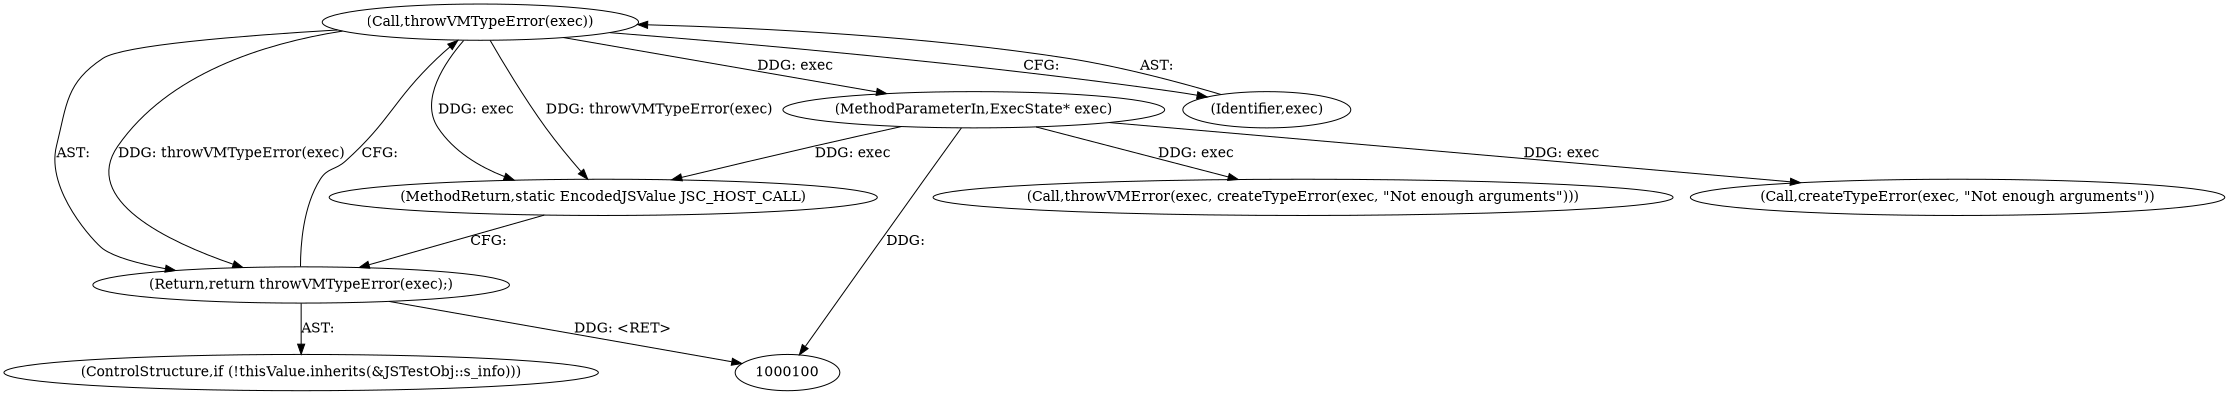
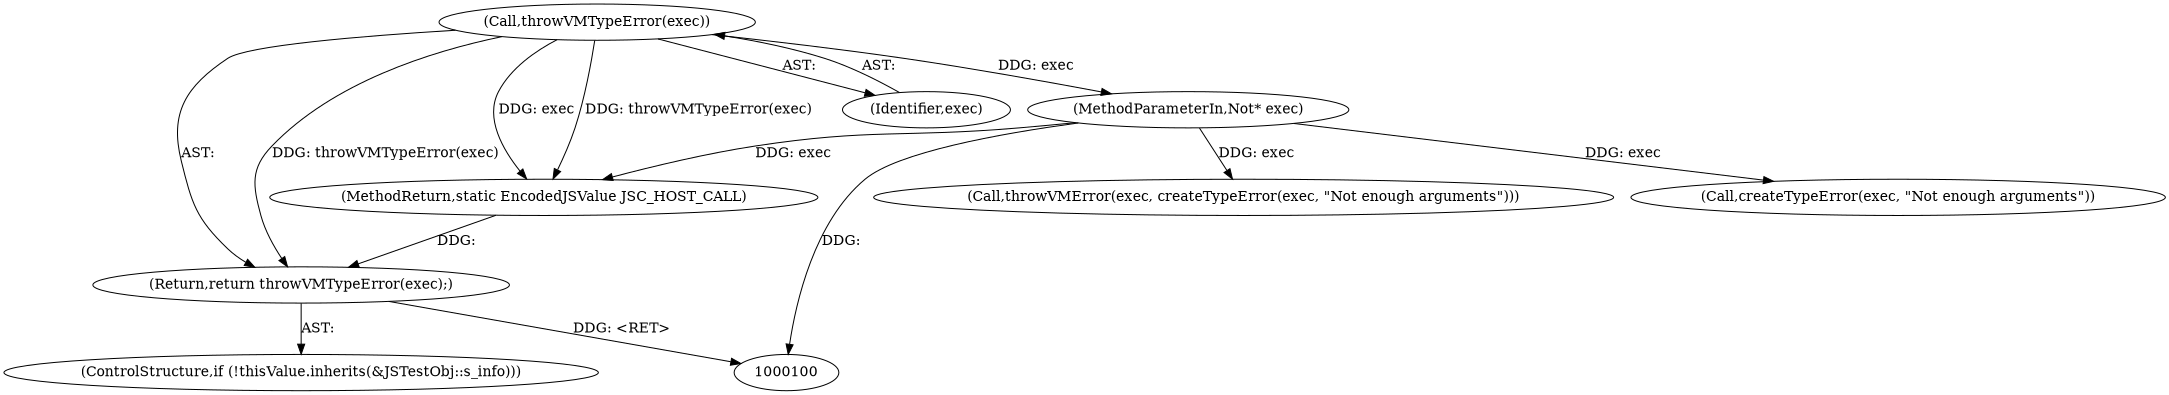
(1044, 66) -> (802, 66)
(974, 110) -> (1188, 110)
(357, 150) -> none
(491, 241) -> (459, 241)
